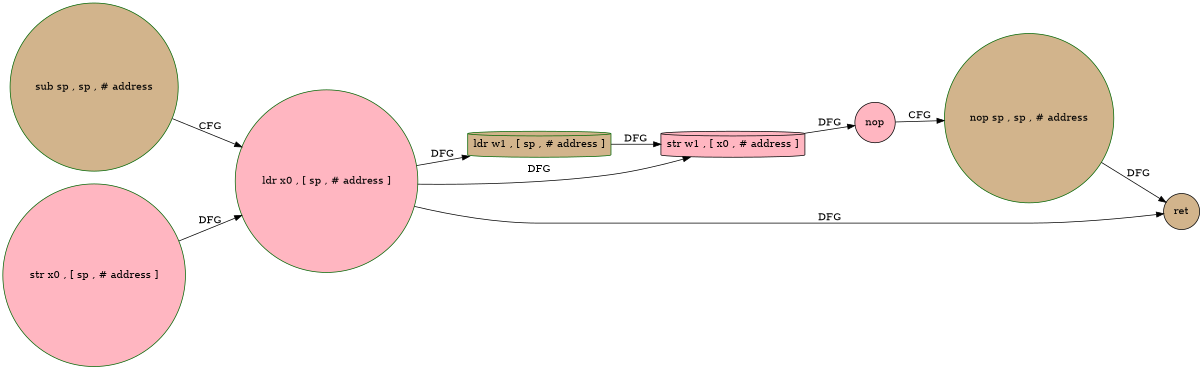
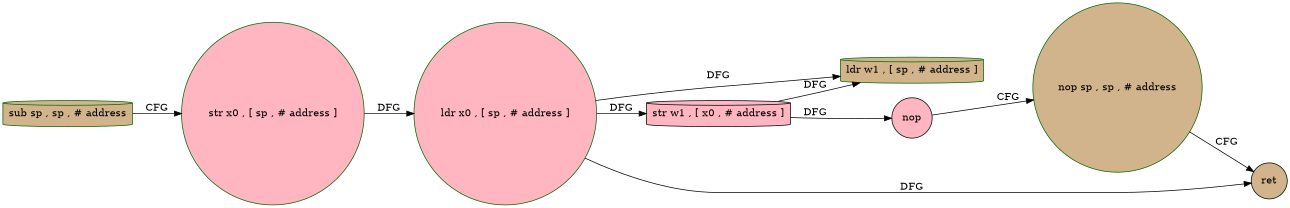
(94, 87) -> (68, 114)
(204, 131) -> (153, 114)
(632, 144) -> (816, 93)
(1139, 174) -> (1227, 142)
